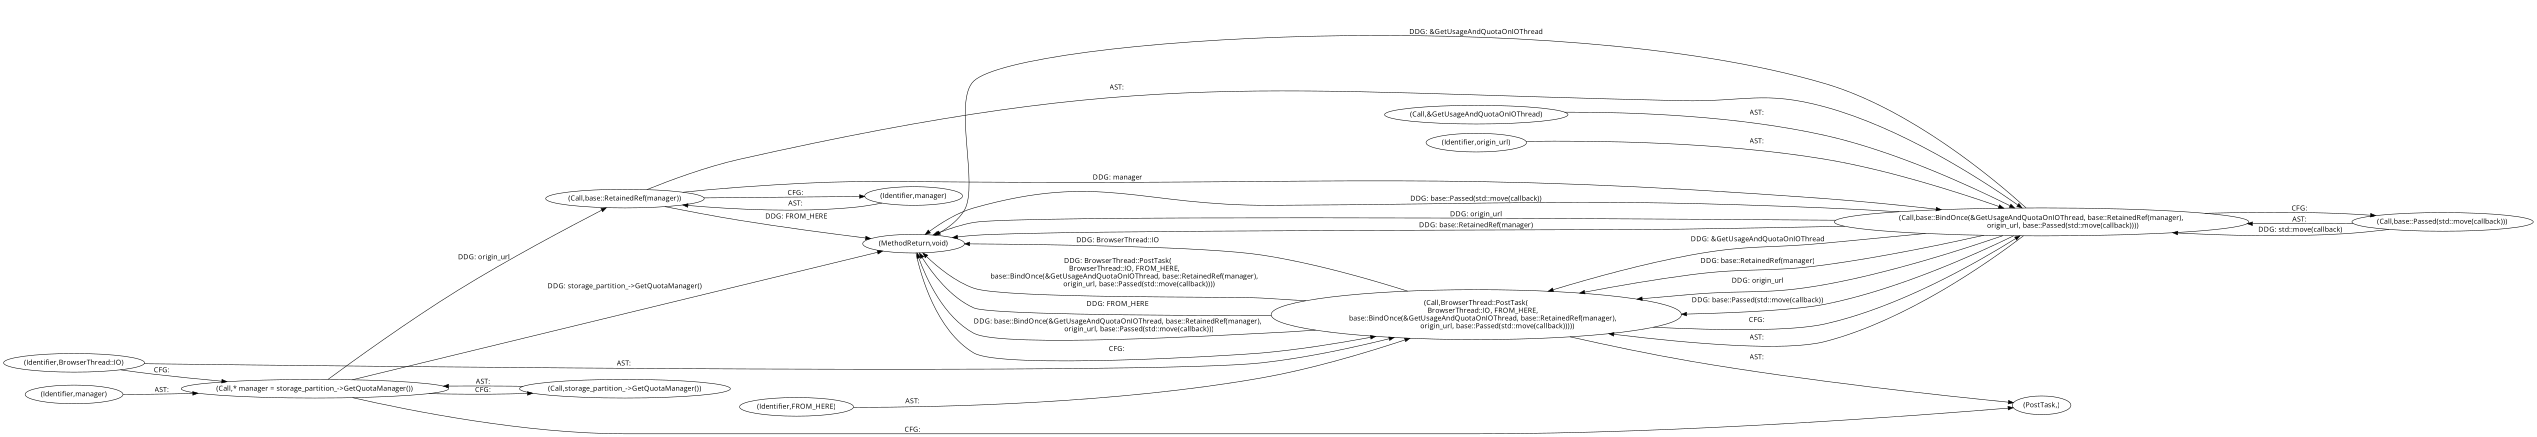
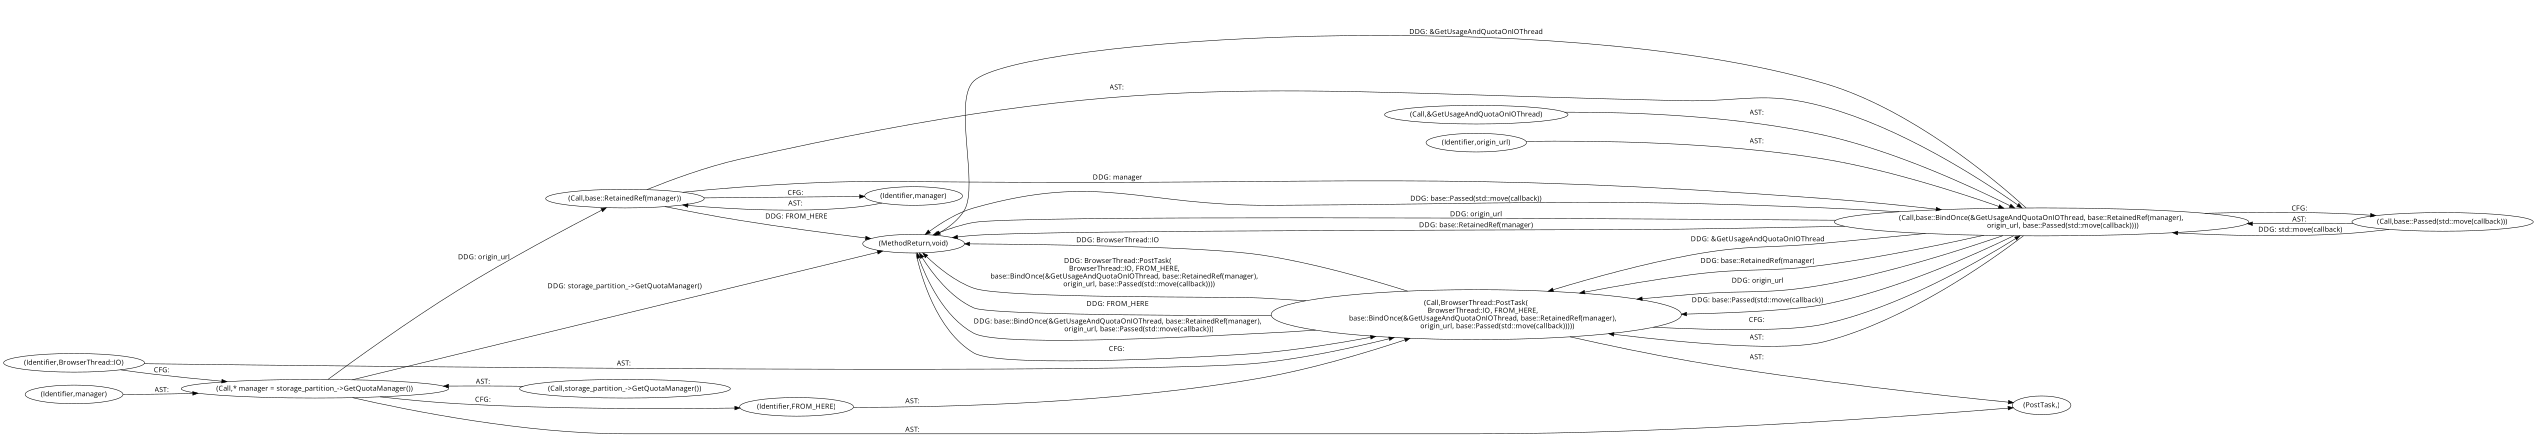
(478, 394) -> (557, 407)
(914, 430) -> (914, 430)
